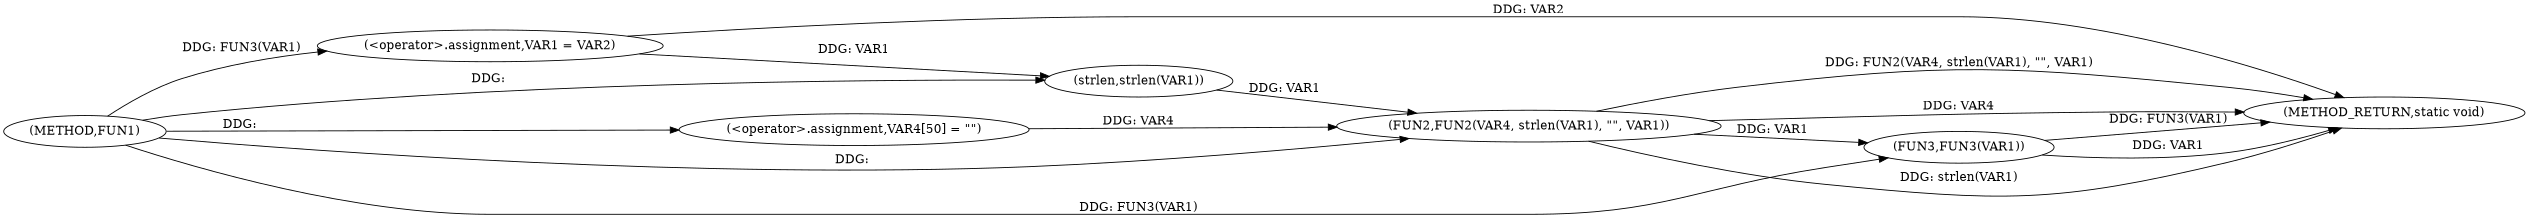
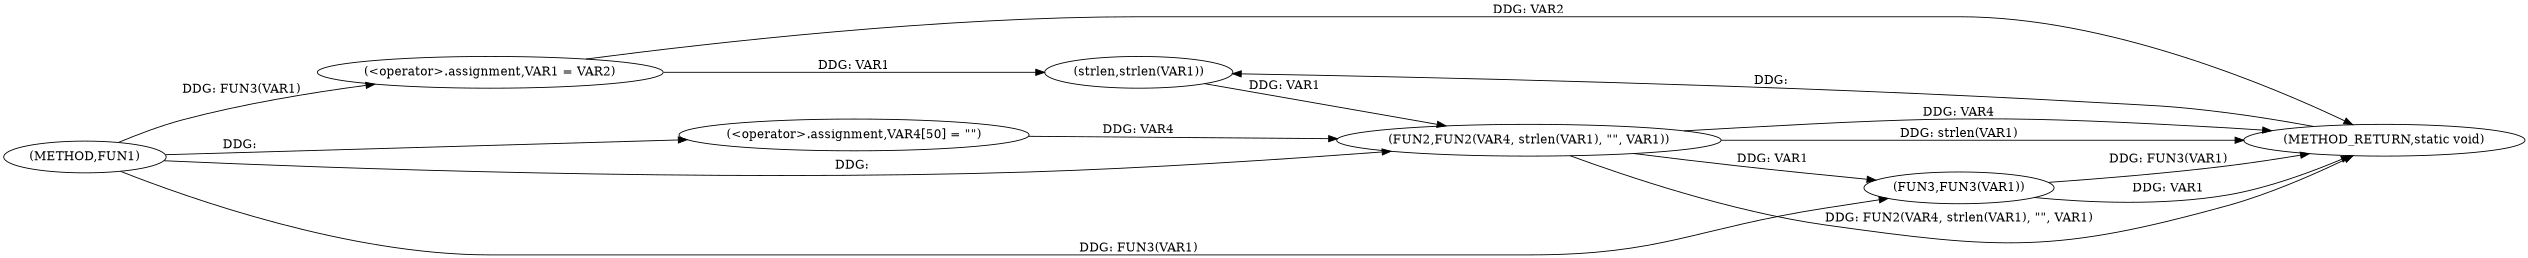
(589, 88) -> (1778, 88)
